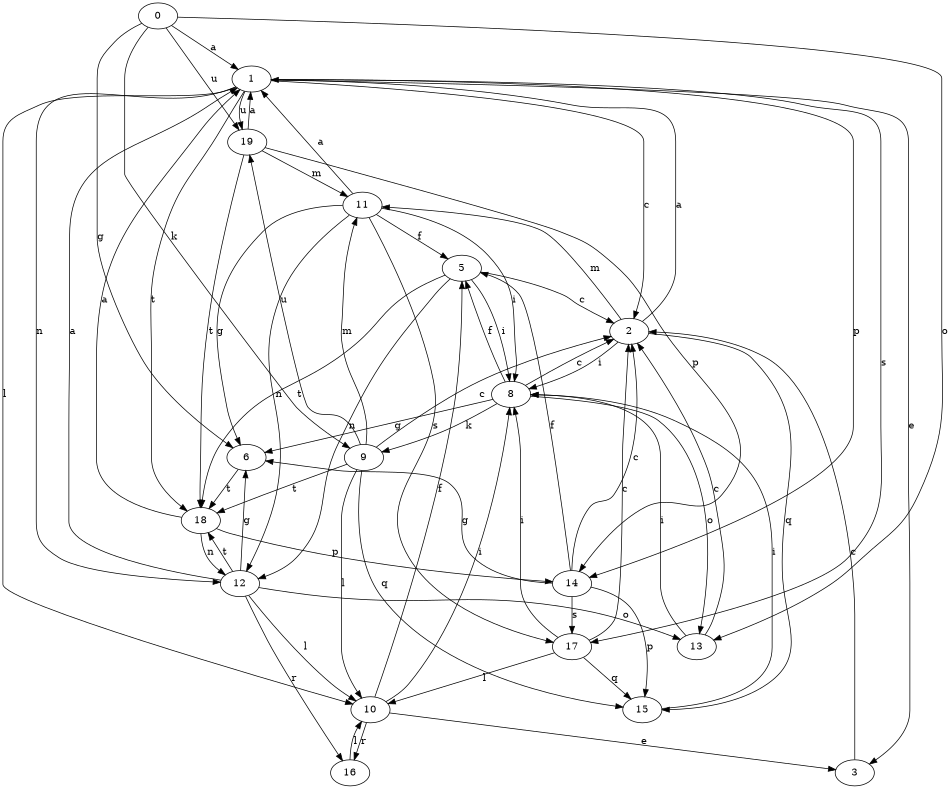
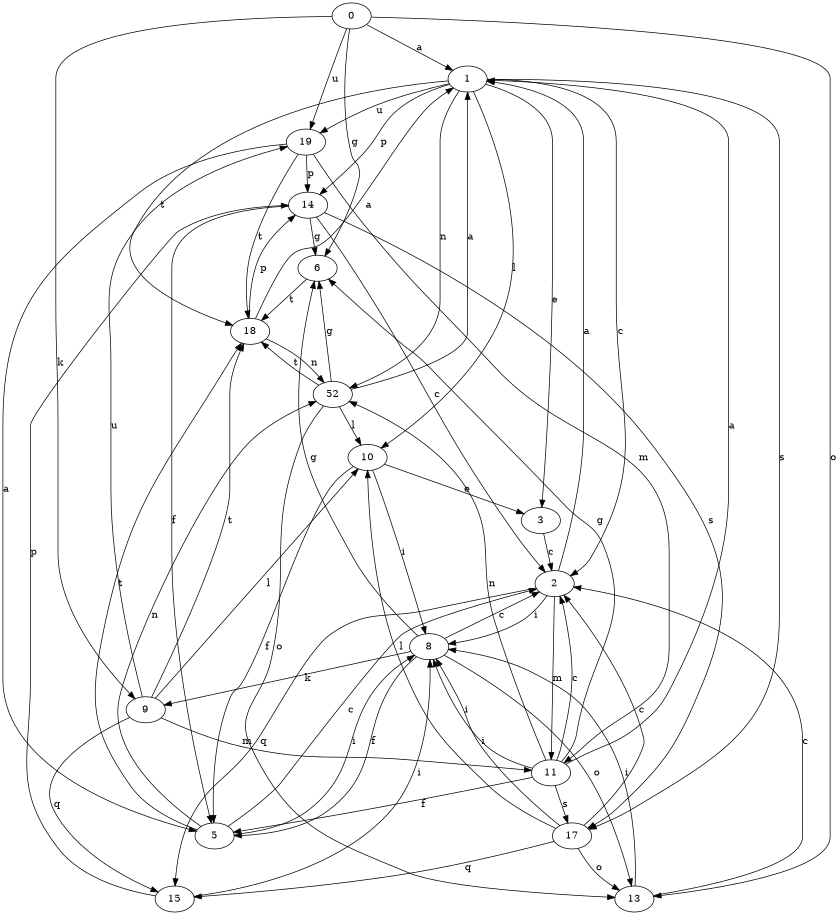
(249, 114) -> (3, 460)
(484, 379) -> (572, 682)
(240, 584) -> (333, 394)
(638, 619) -> (30, 520)
(350, 773) -> none
none -> (593, 870)
